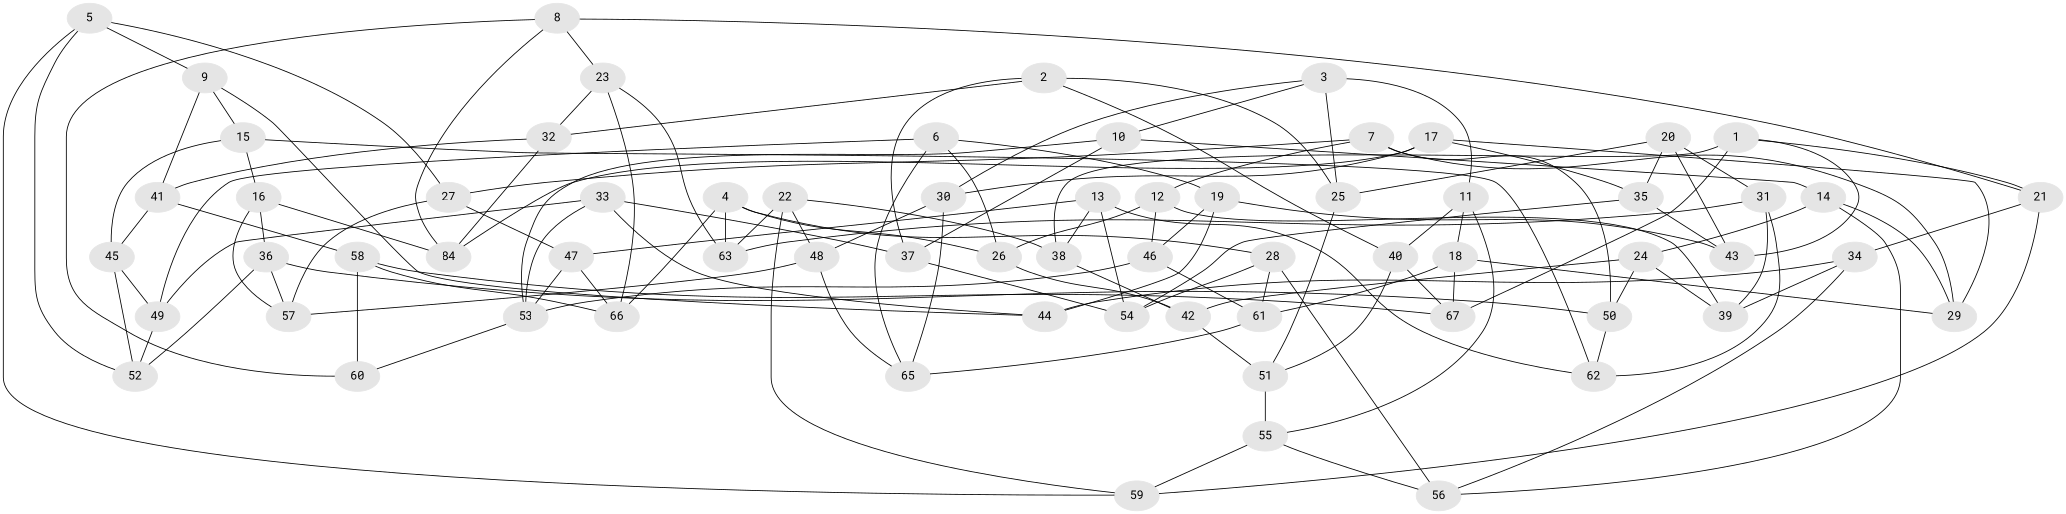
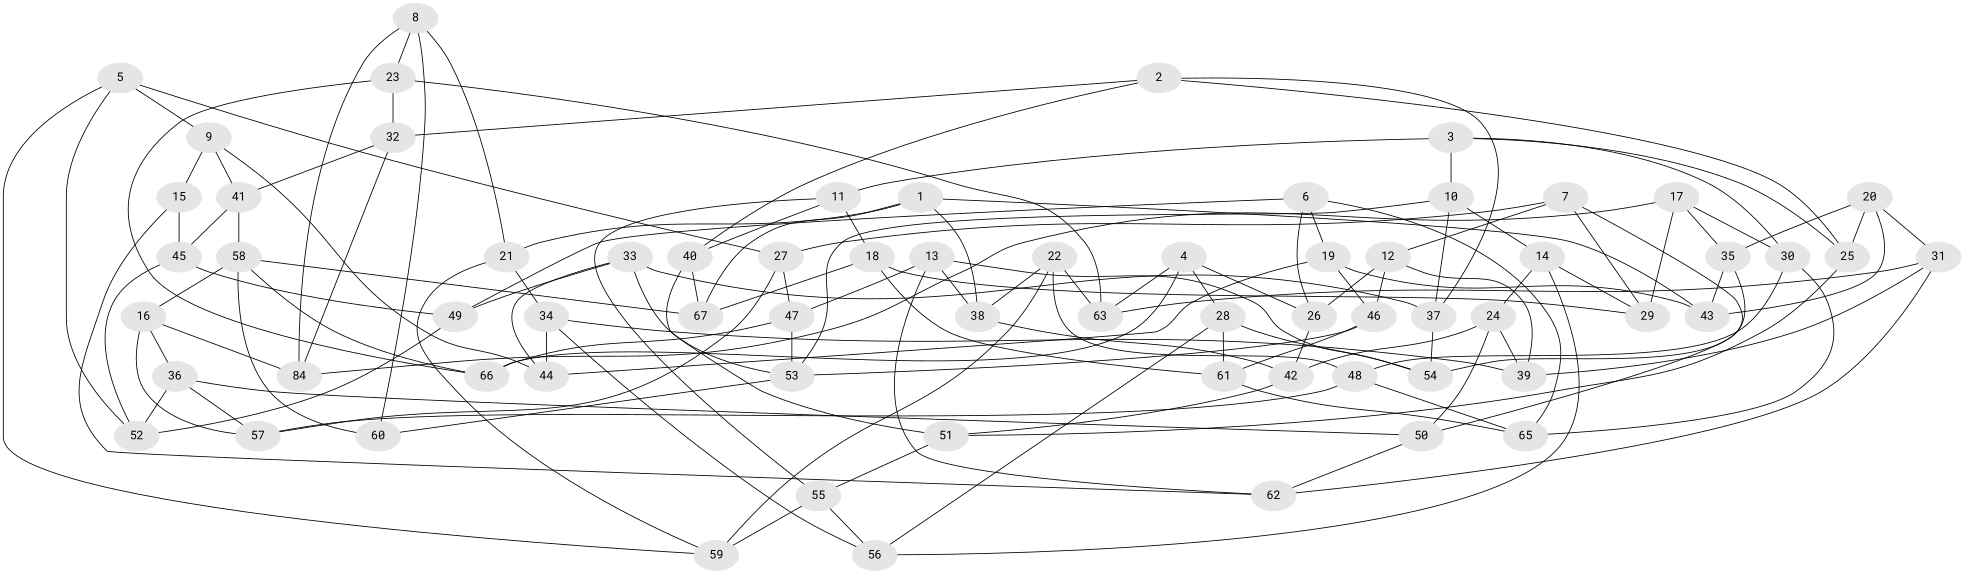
(250, 164) -> (191, 287)
